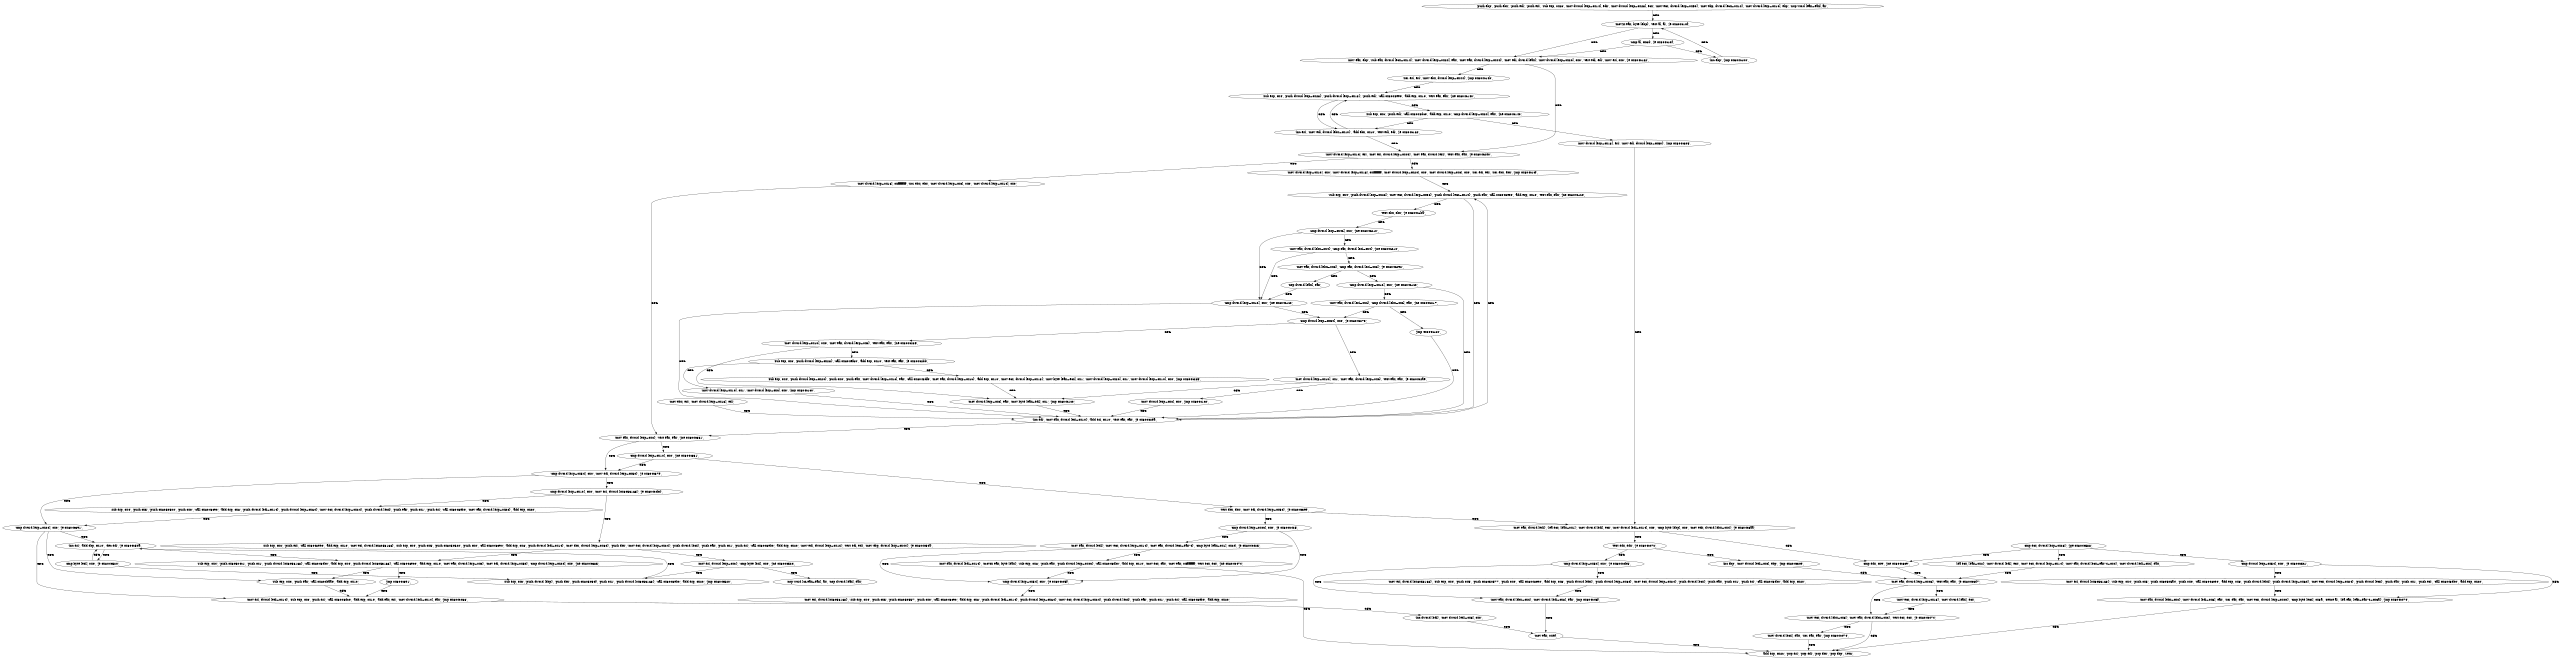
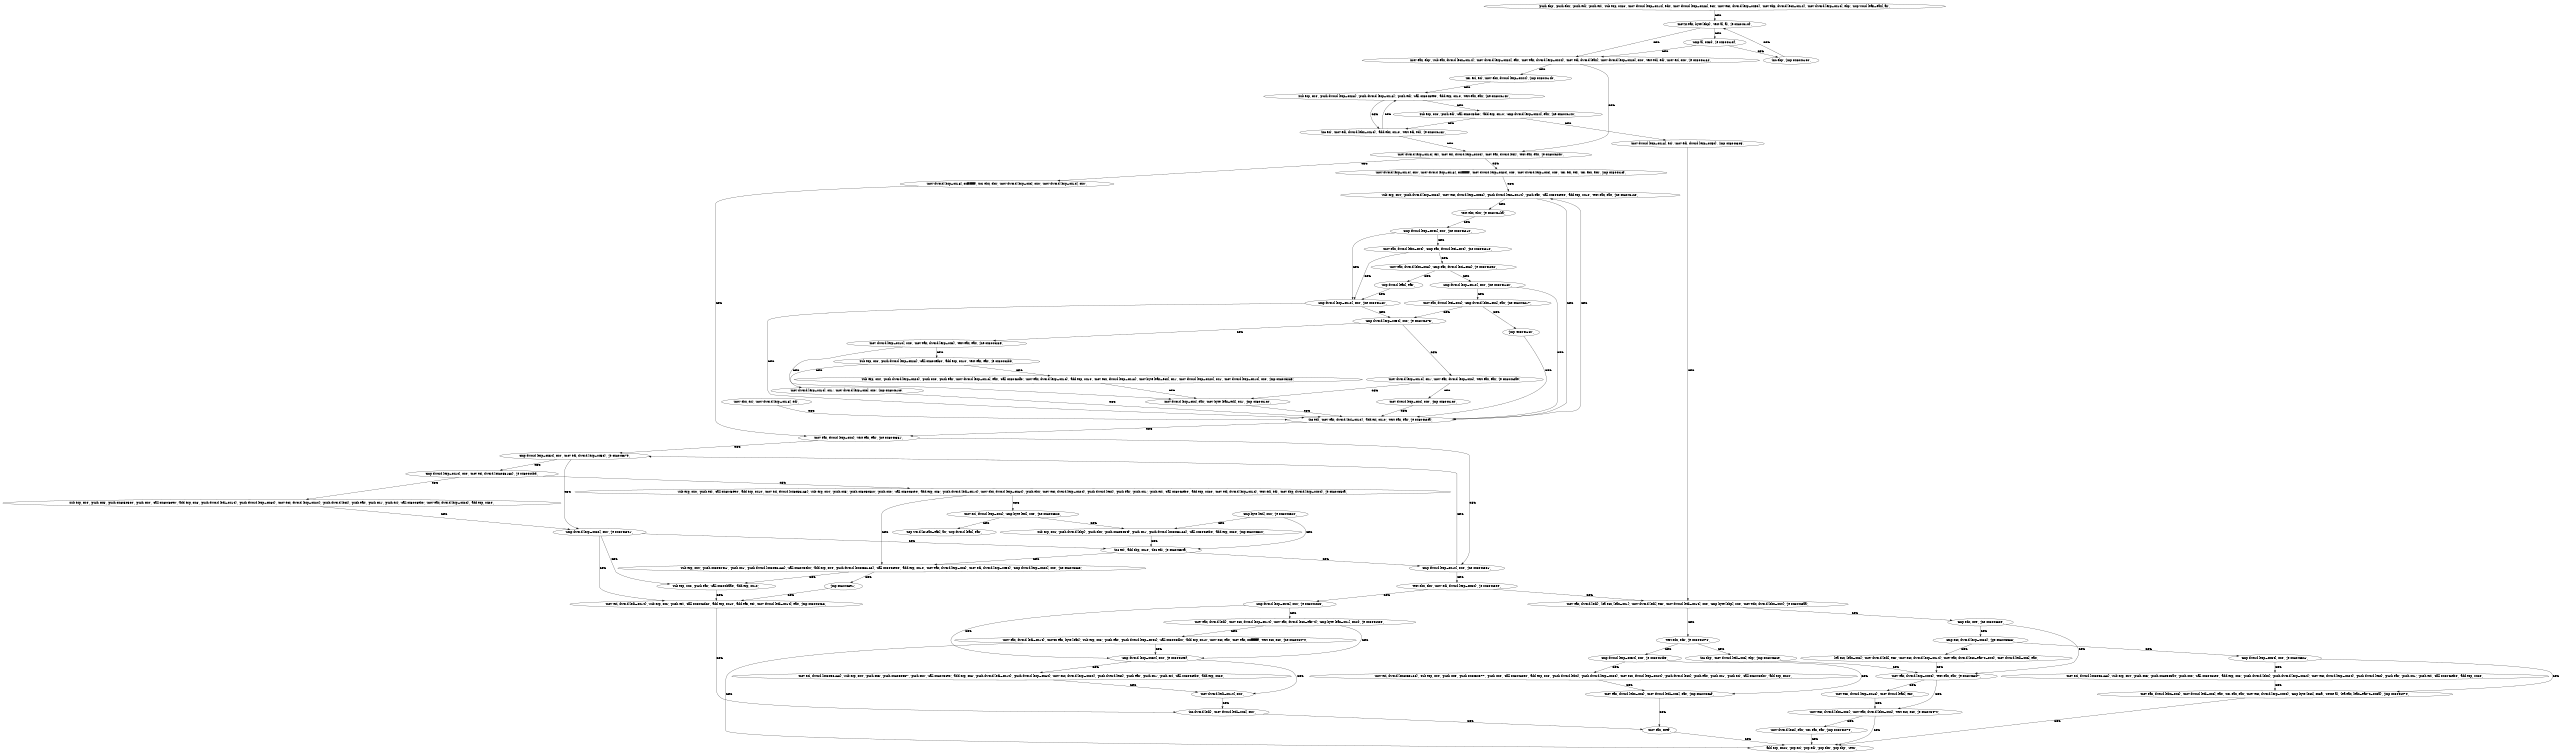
(102, 554) -> (1304, 559)
(1971, 555) -> (1981, 630)
none -> (1222, 694)
